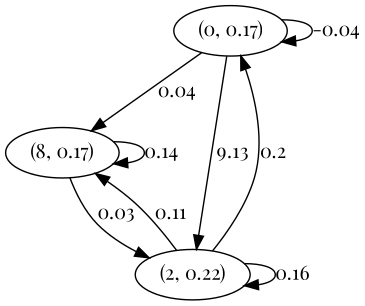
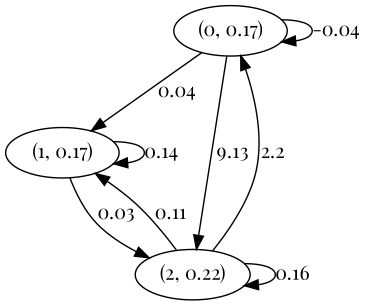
(62, 153) -> (62, 153)
(273, 153) -> (273, 153)
